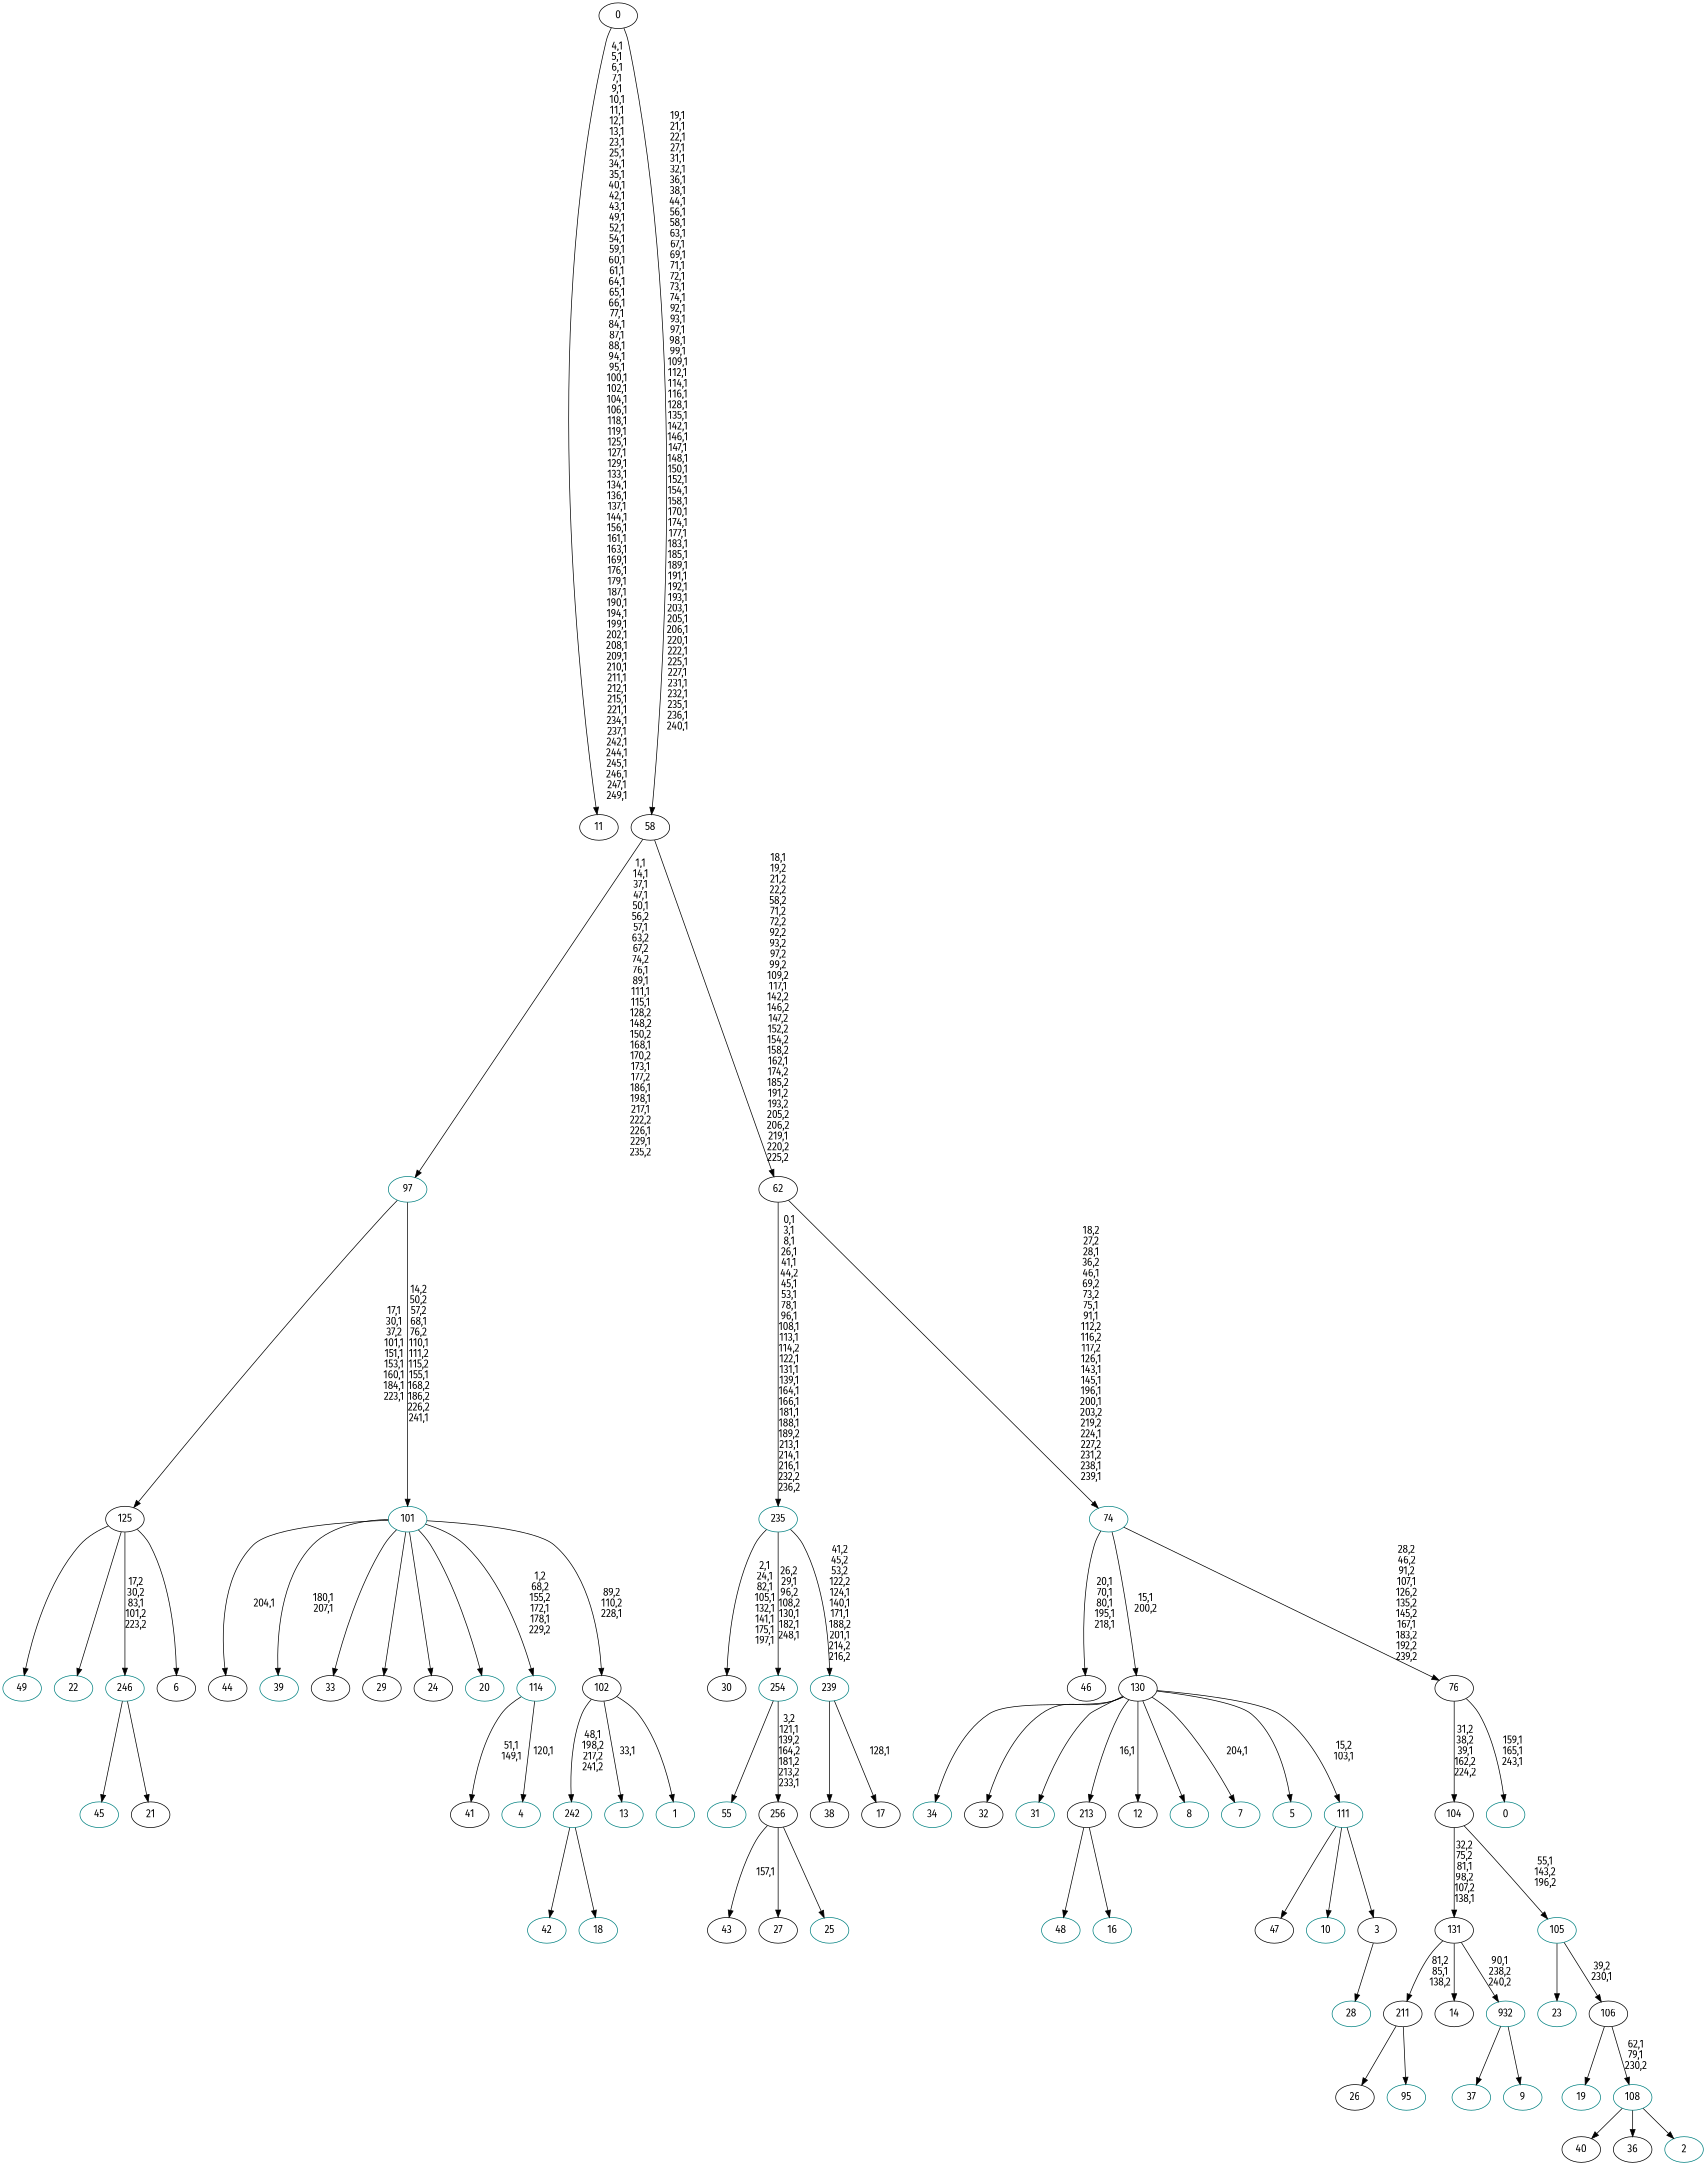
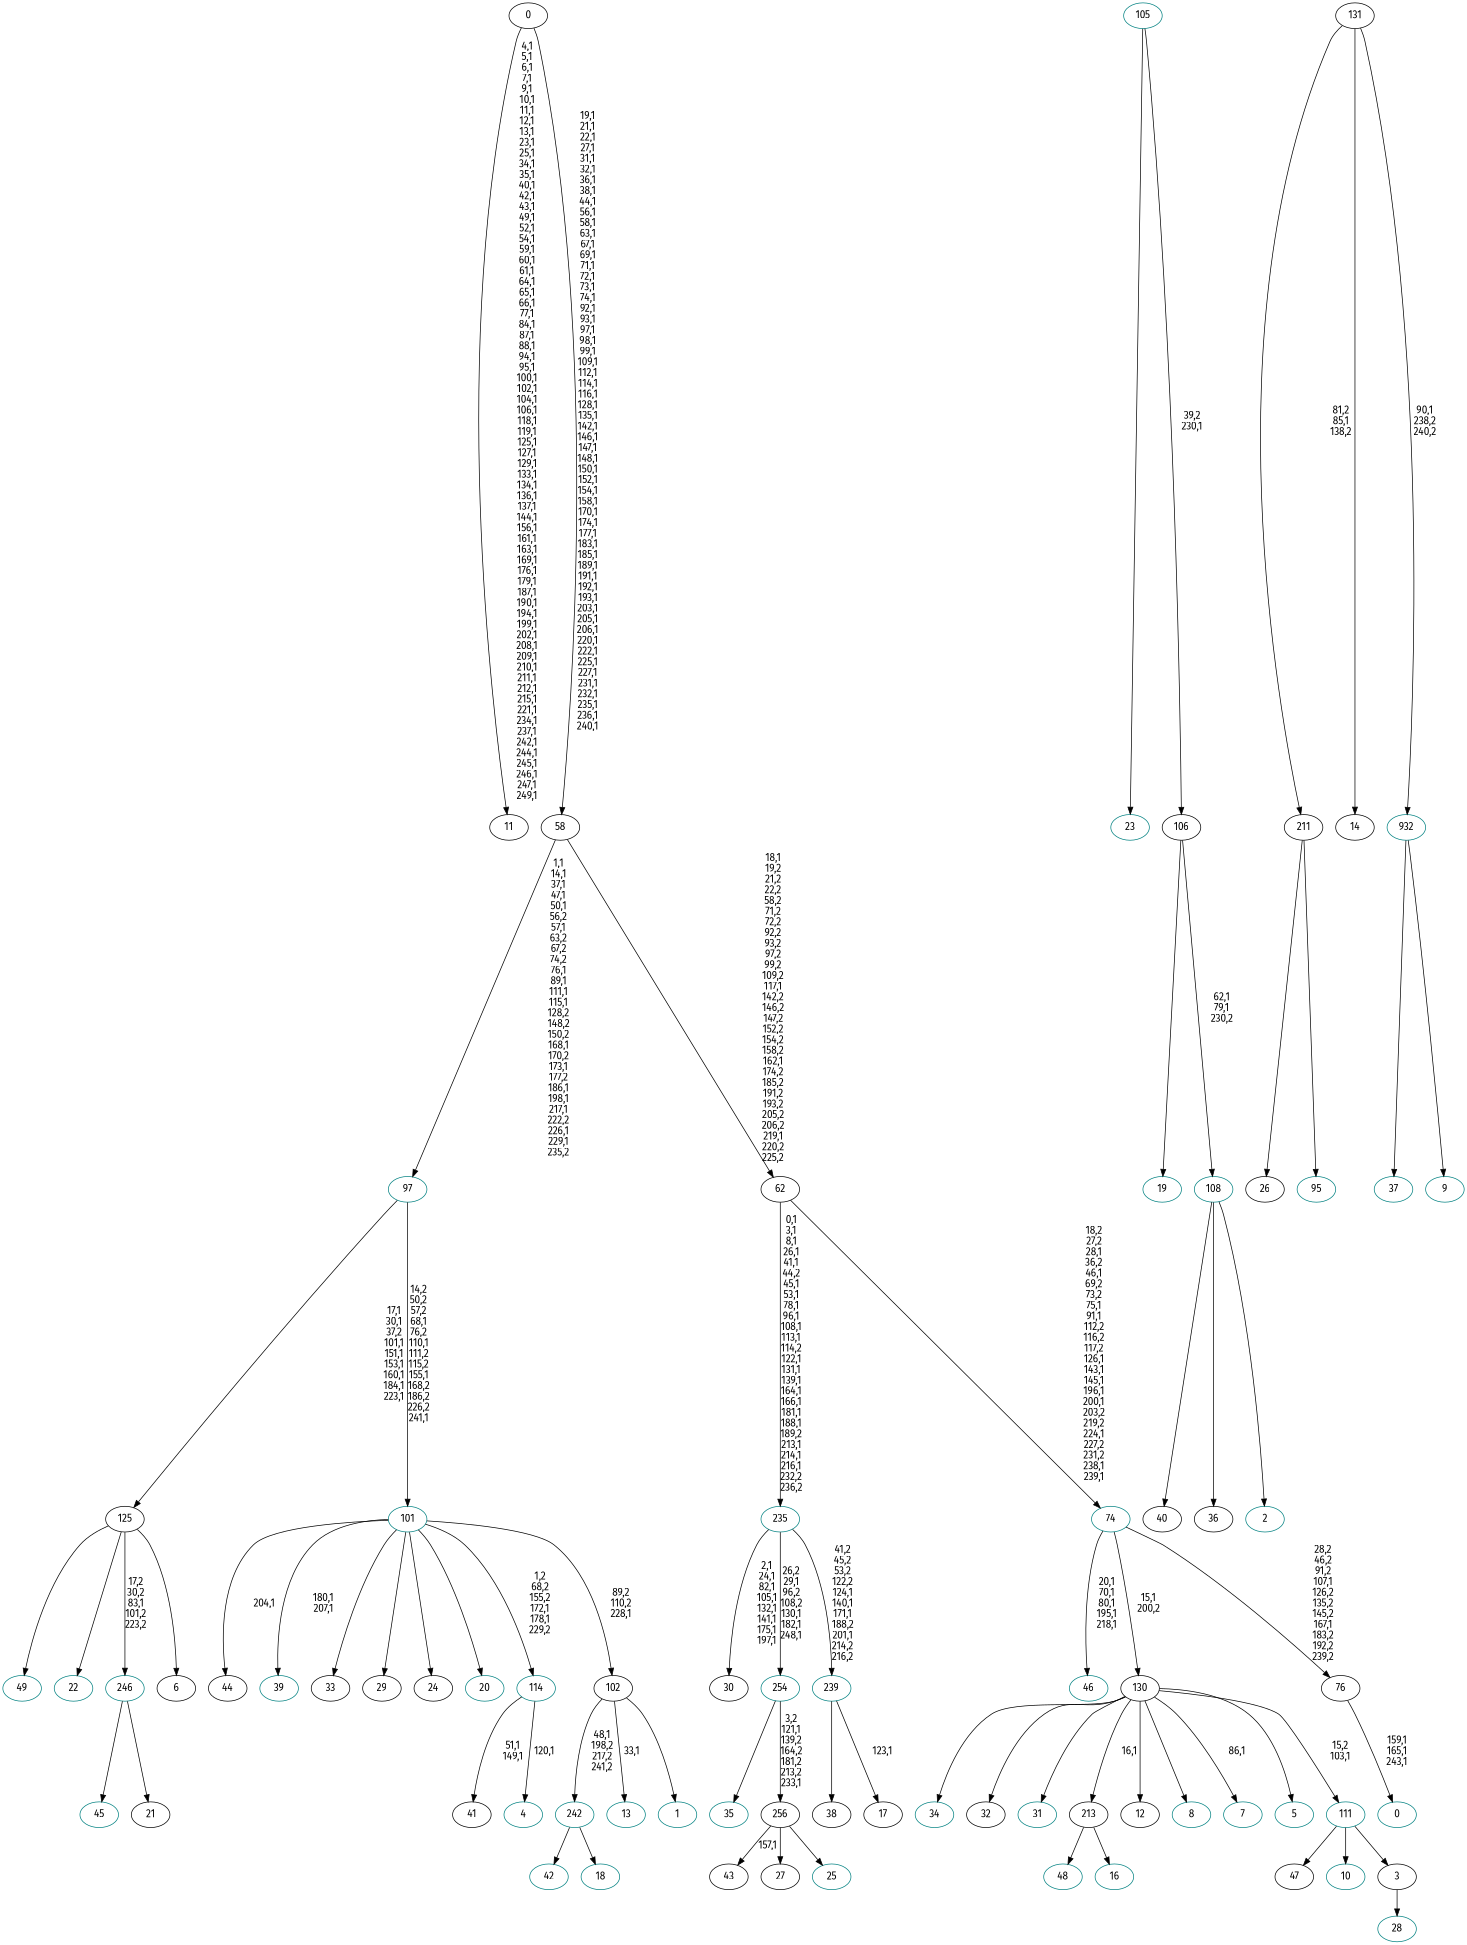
(1087, 1688) -> (1089, 1688)
(880, 1752) -> (882, 1752)
(1238, 1752) -> (1237, 1752)
(727, 1815) -> (729, 1815)
(1454, 1815) -> none
